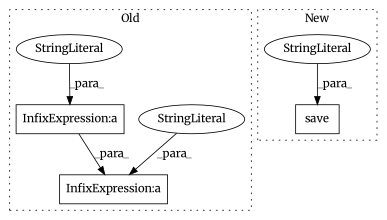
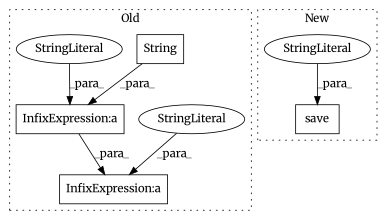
none -> (160, 49)
